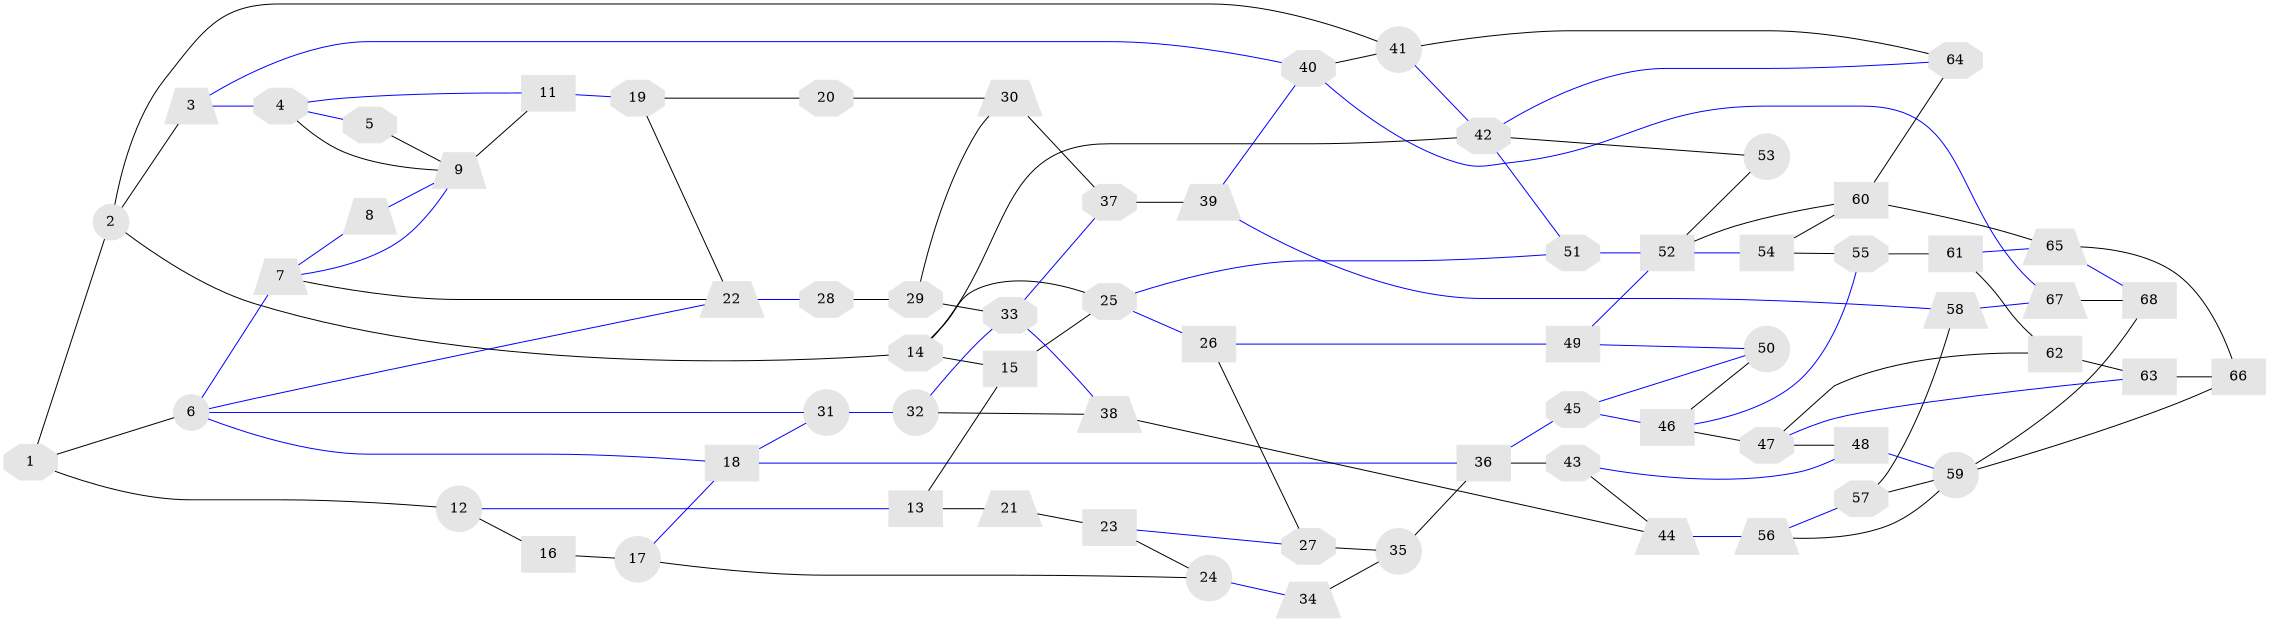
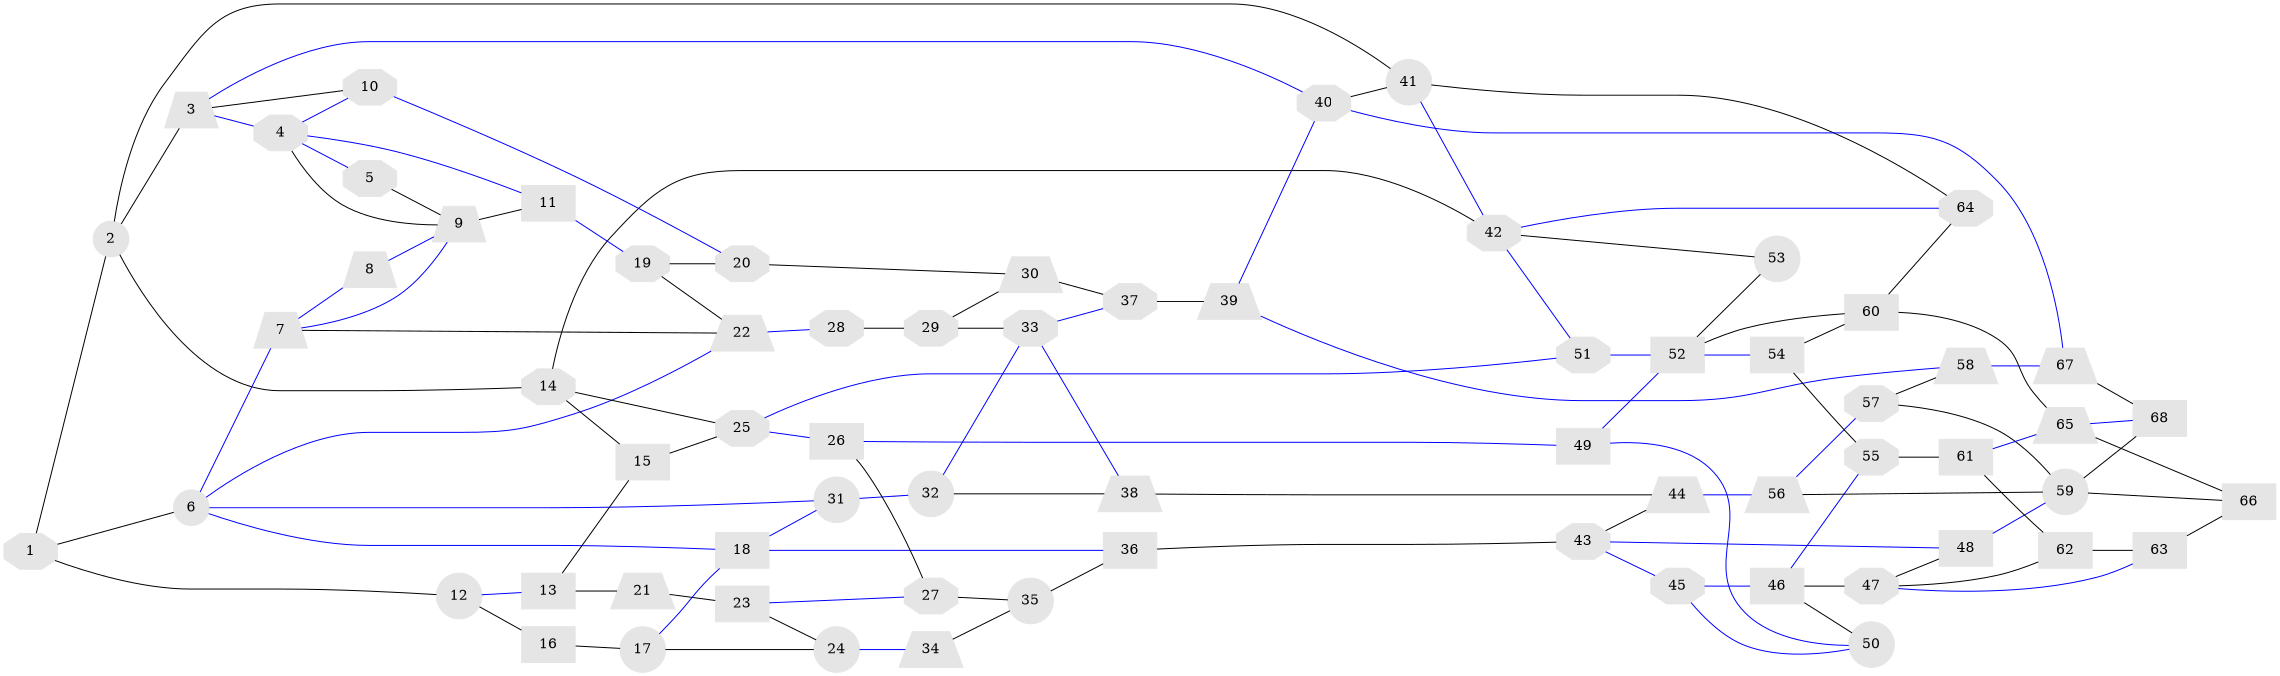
none -> (370, 87)
(1532, 434) -> (1630, 564)
